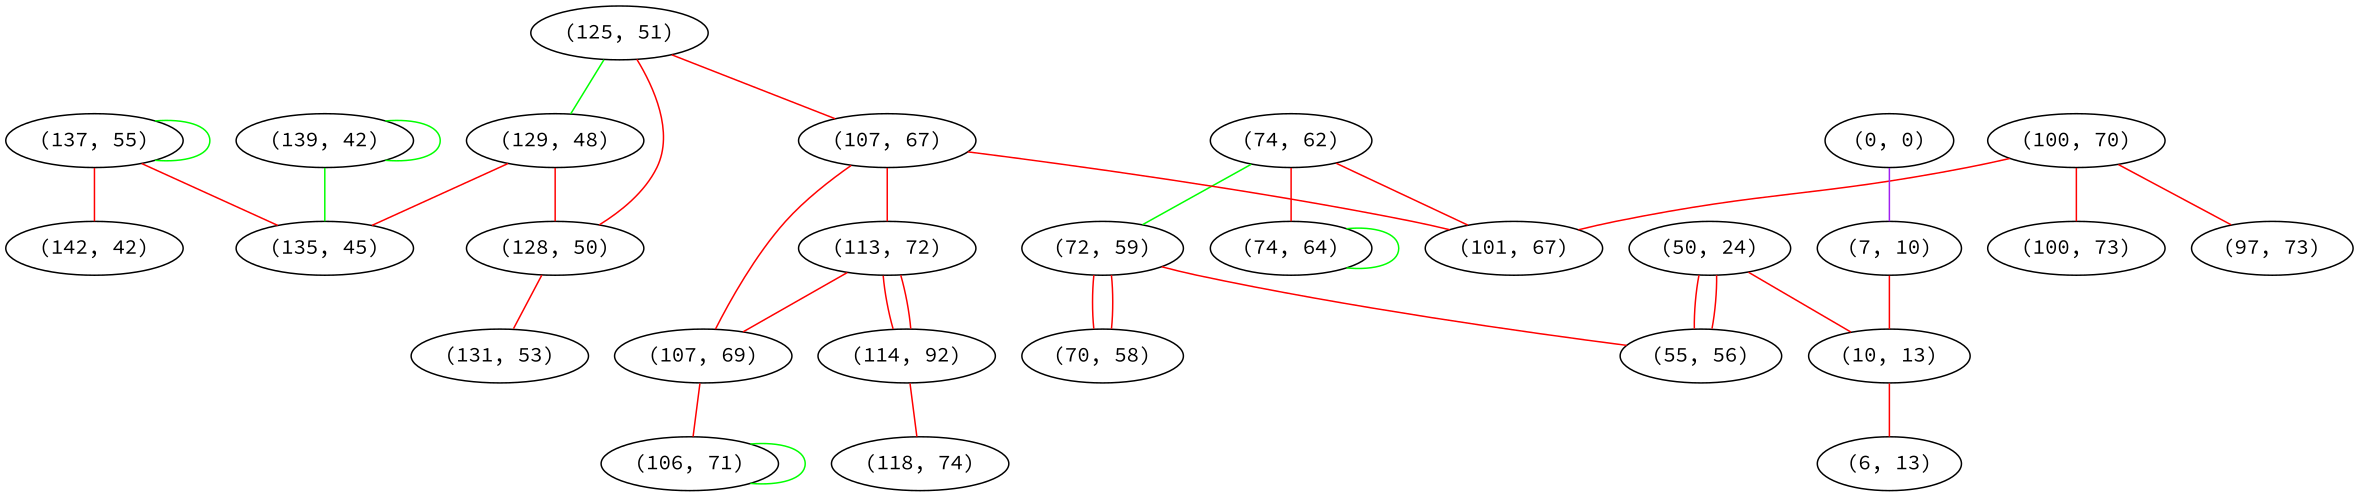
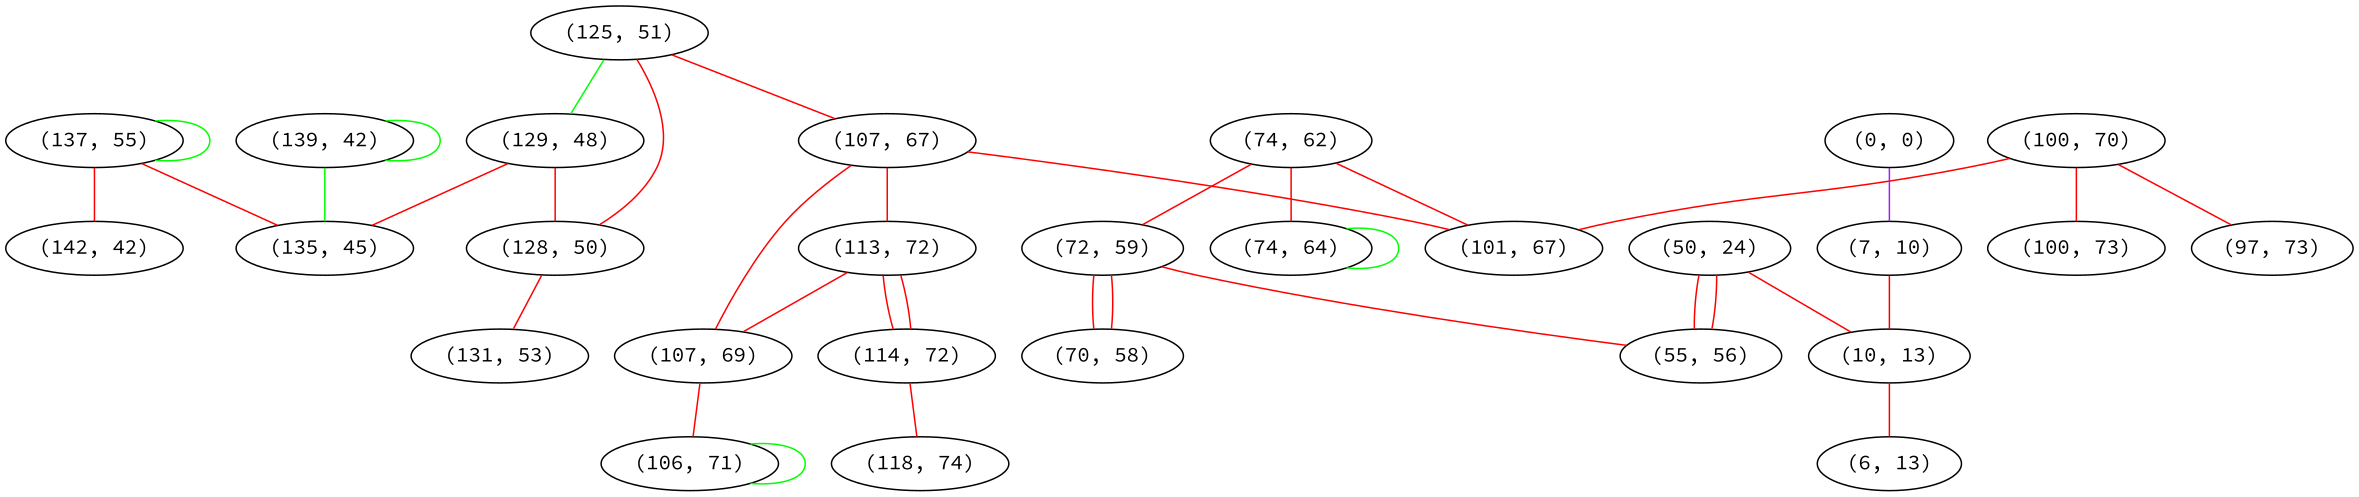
(1197, 194) -> (1197, 194)
(907, 356) -> (907, 356)
